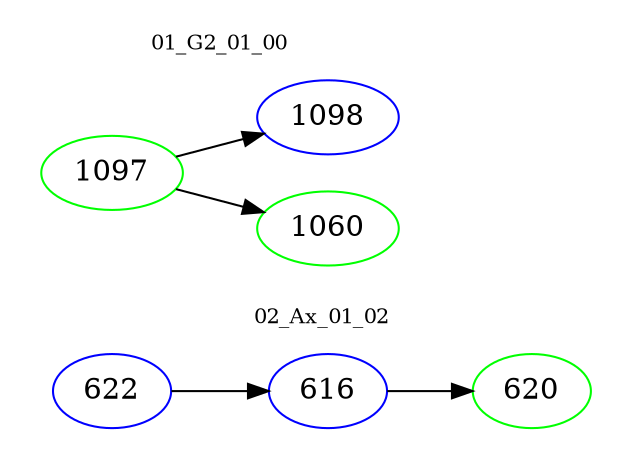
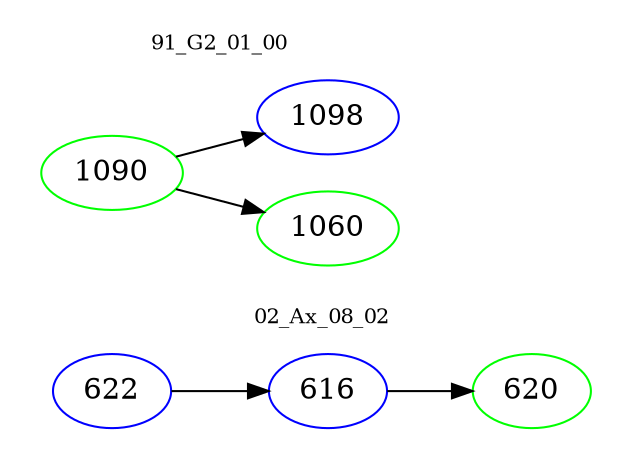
(220, 44) -> (220, 44)
(112, 173) -> (112, 173)
(322, 318) -> (322, 318)
